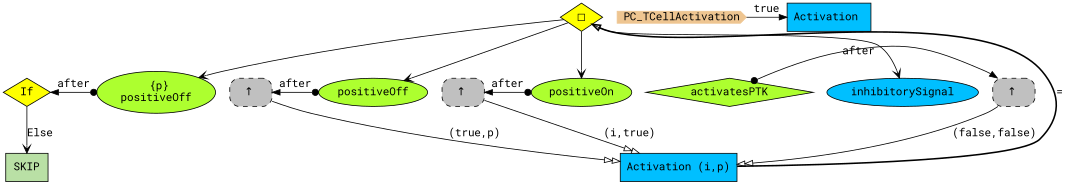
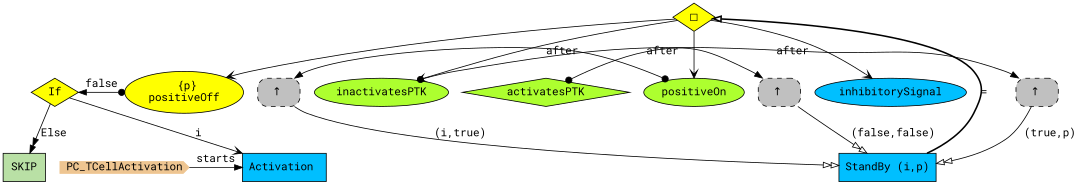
(767, 9) -> (216, 159)
(74, 84) -> (102, 84)
(156, 92) -> (184, 92)
(373, 92) -> (381, 92)
none -> (152, 124)
(27, 126) -> (43, 121)
(679, 167) -> (888, 167)
